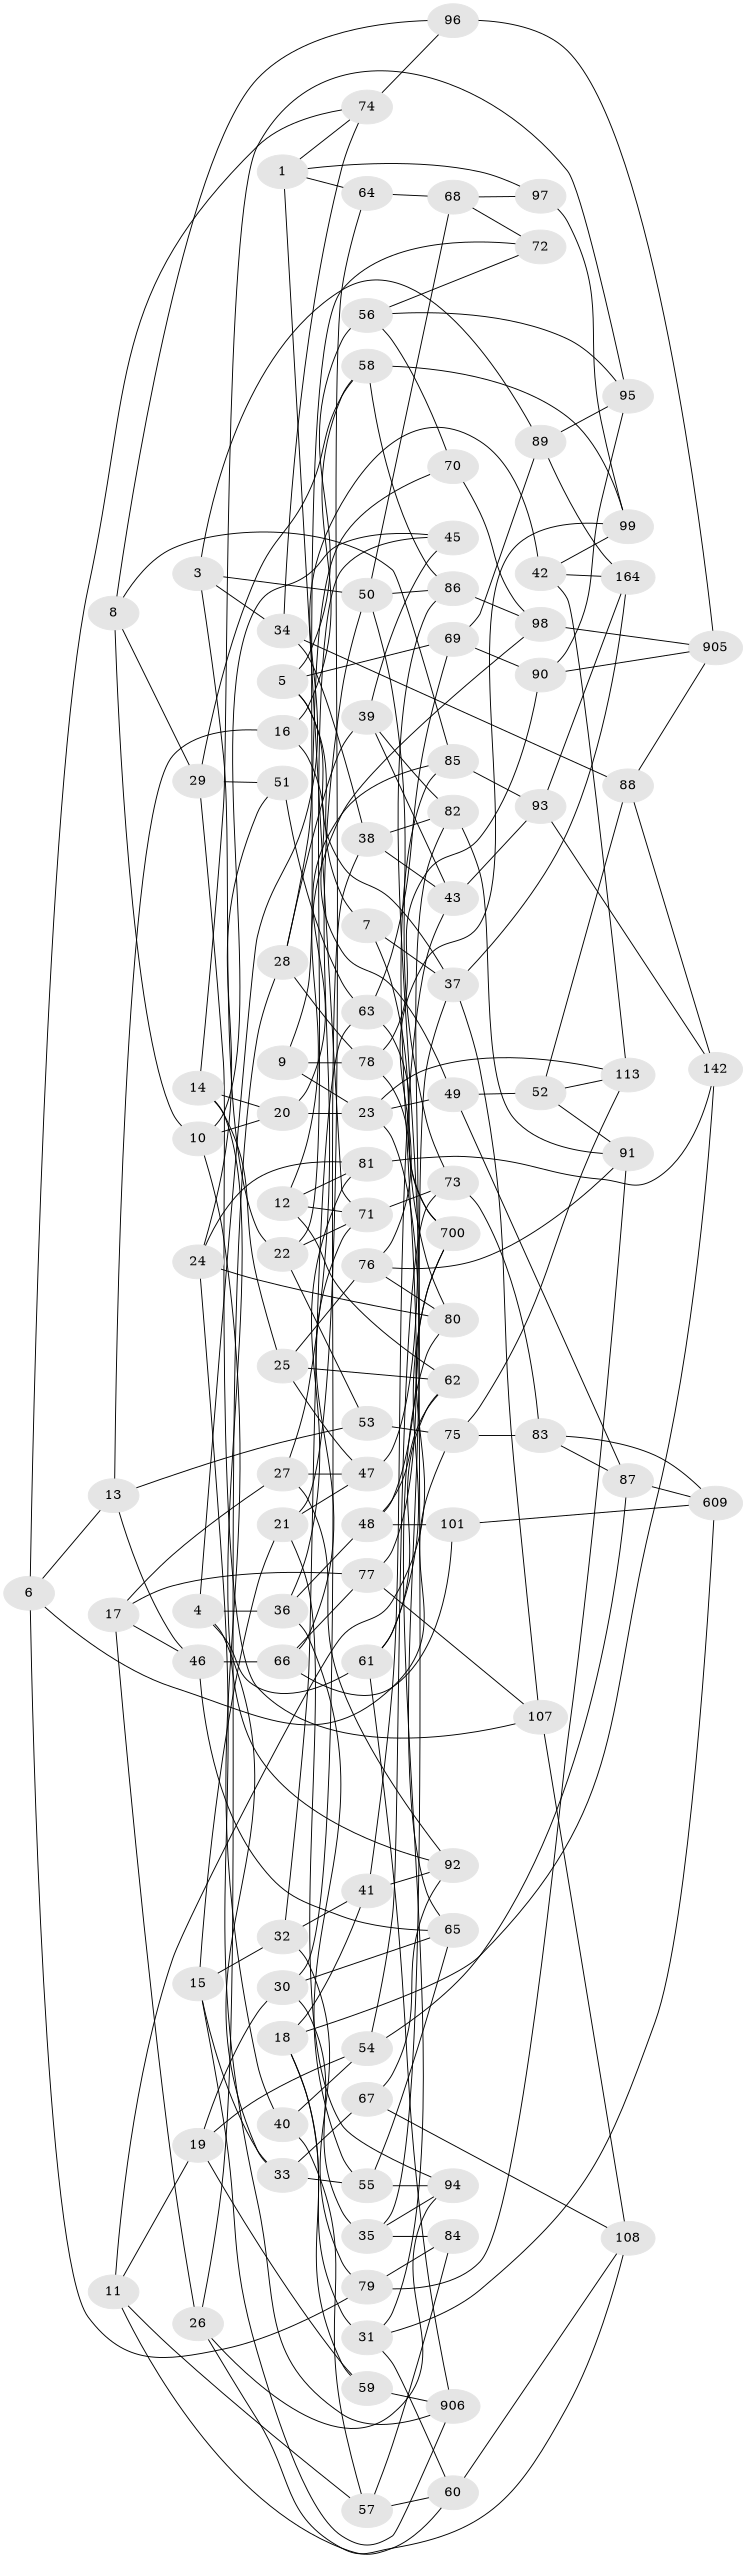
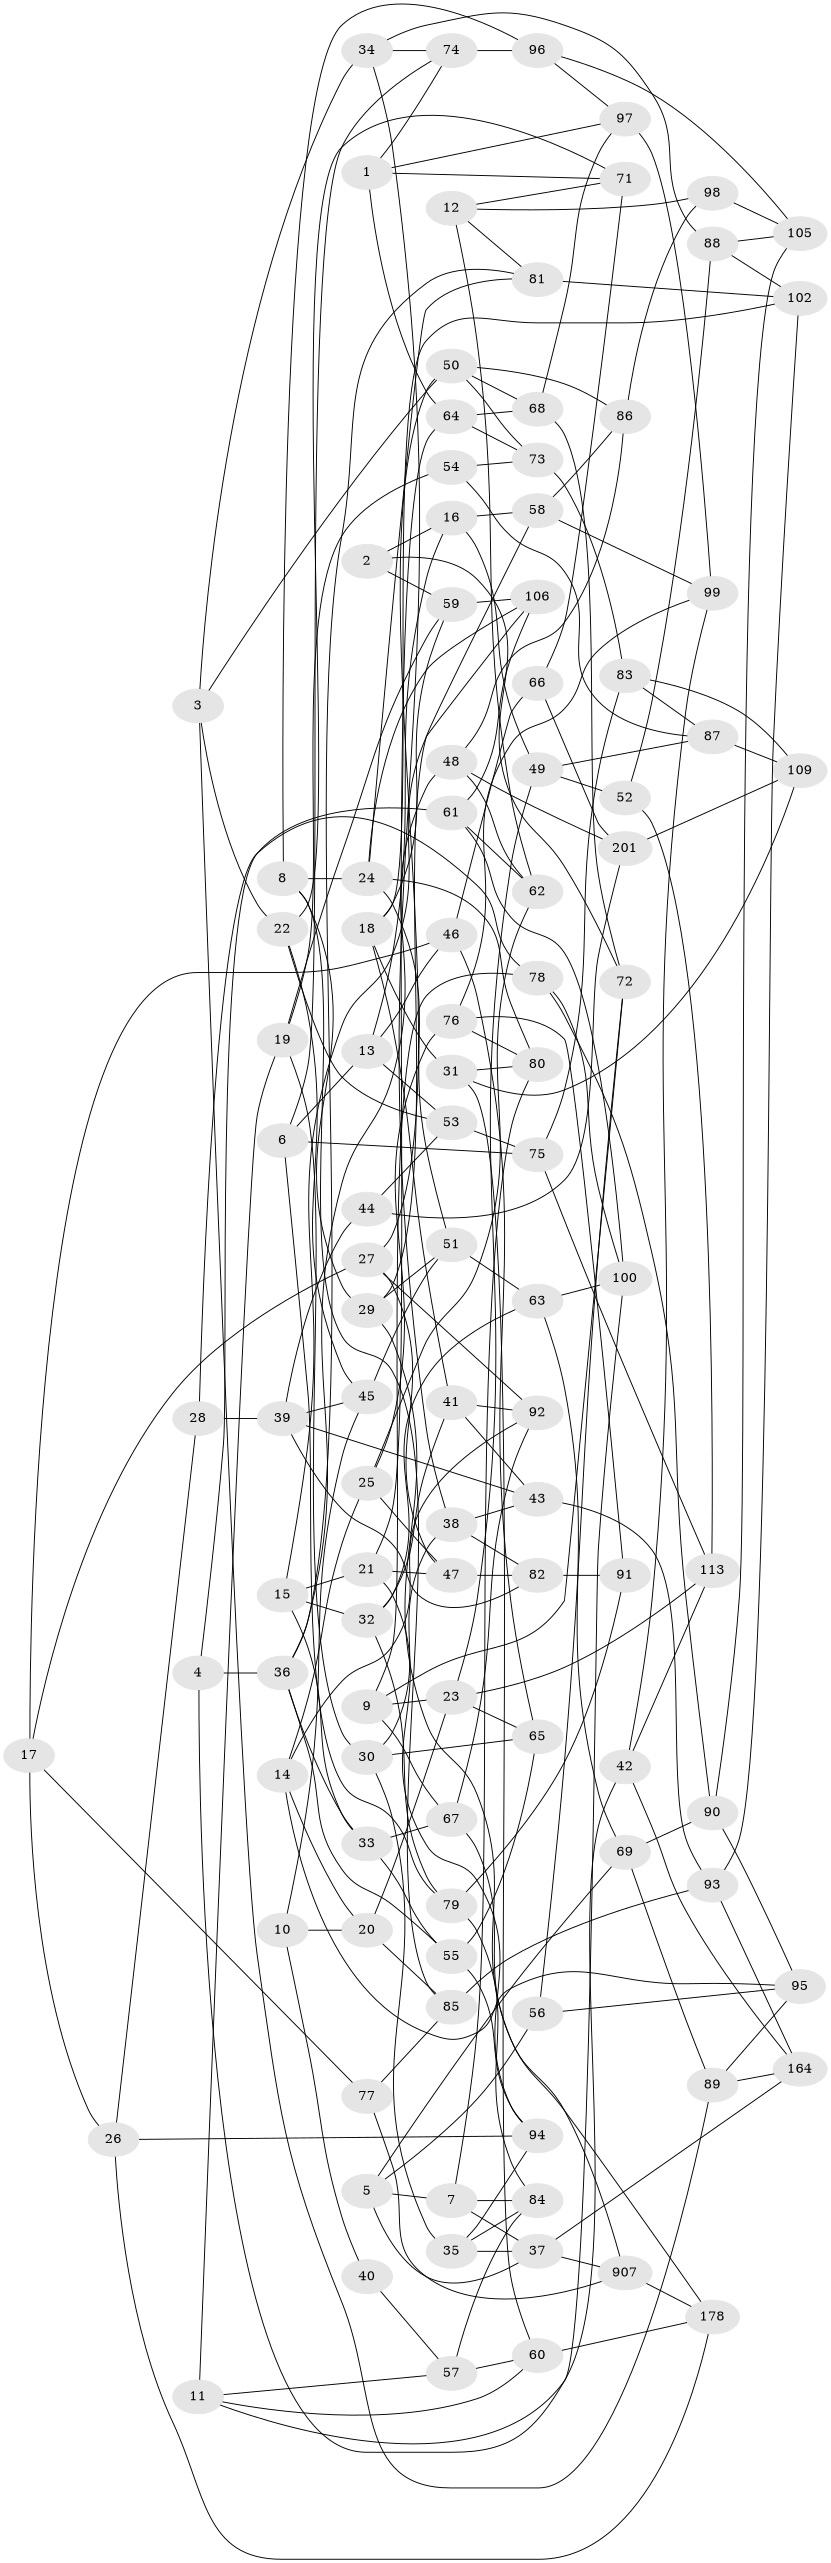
none -> (581, 85)
(453, 467) -> none
none -> (367, 561)
(716, 648) -> (800, 234)
(131, 882) -> (321, 879)
(716, 1069) -> (800, 298)
(584, 1123) -> none
(410, 1199) -> (495, 438)
none -> (367, 1209)
(453, 1234) -> (625, 1279)
none -> (388, 1349)
(716, 1503) -> (800, 771)
(453, 1525) -> (625, 849)
(322, 1622) -> none
(541, 1717) -> (625, 2273)
none -> (415, 1771)
(240, 1893) -> (319, 1769)
(317, 2094) -> none
none -> (487, 2201)
(628, 2238) -> (713, 2317)
(453, 2406) -> (538, 597)
